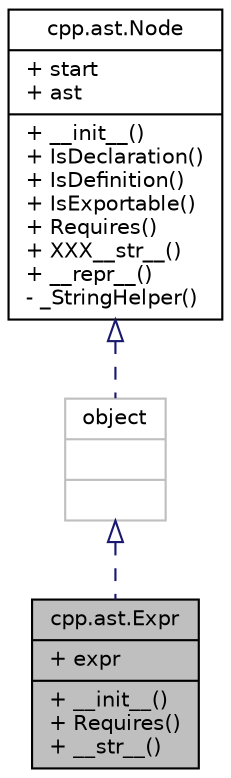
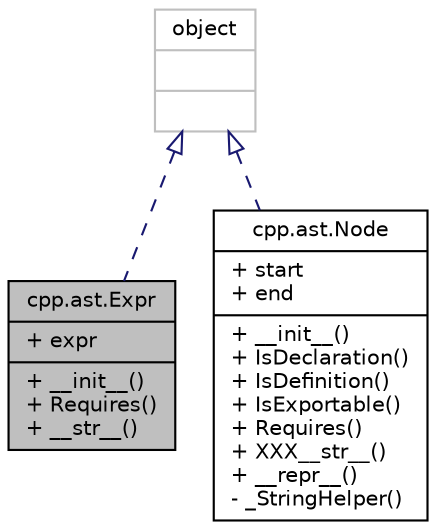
(55, 93) -> (263, 294)
(115, 370) -> (248, 181)
